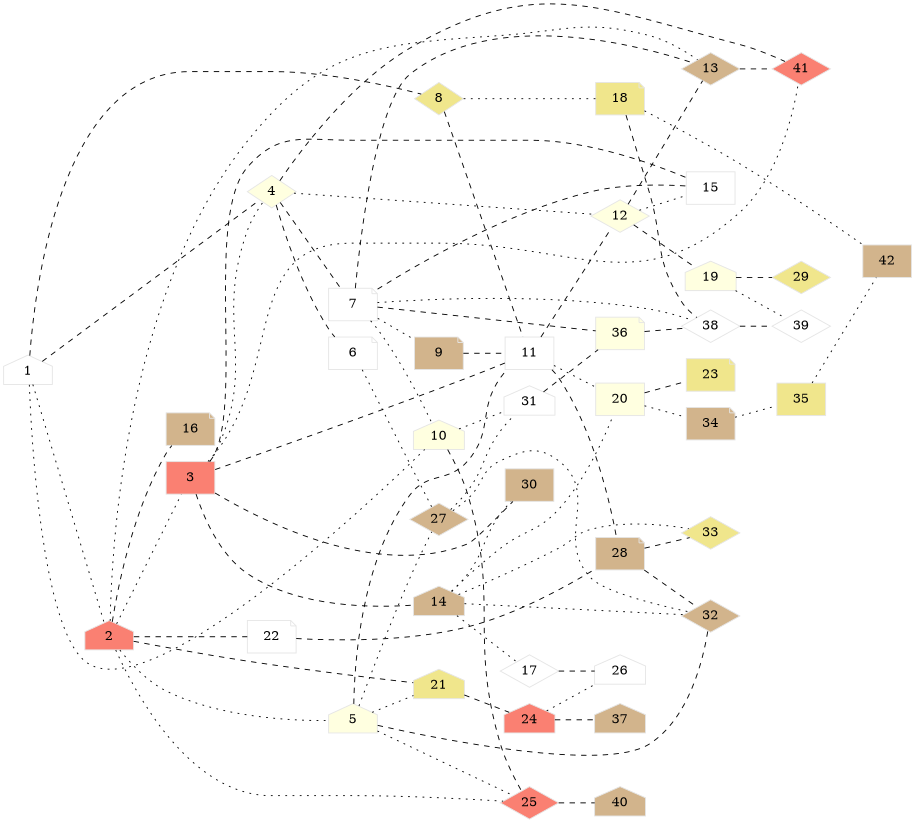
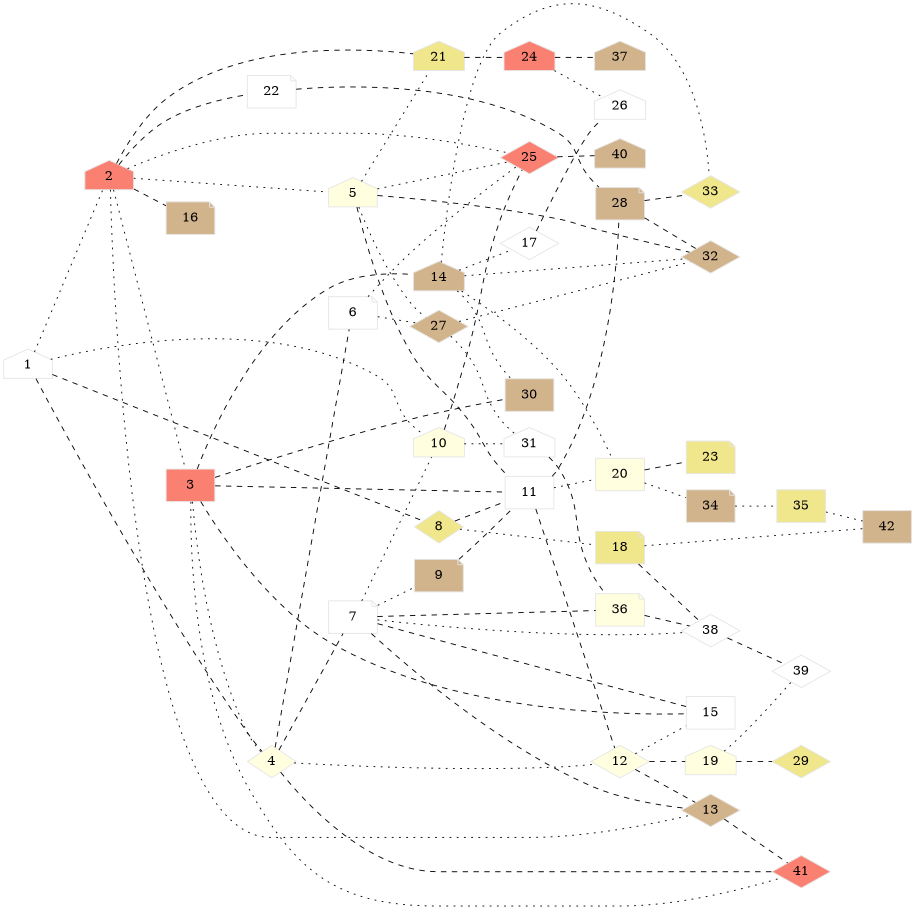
none -> (439, 228)
